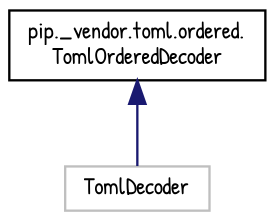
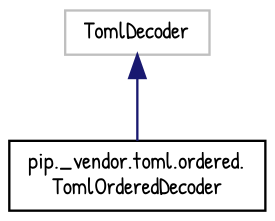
(137, 135) -> (137, 110)
